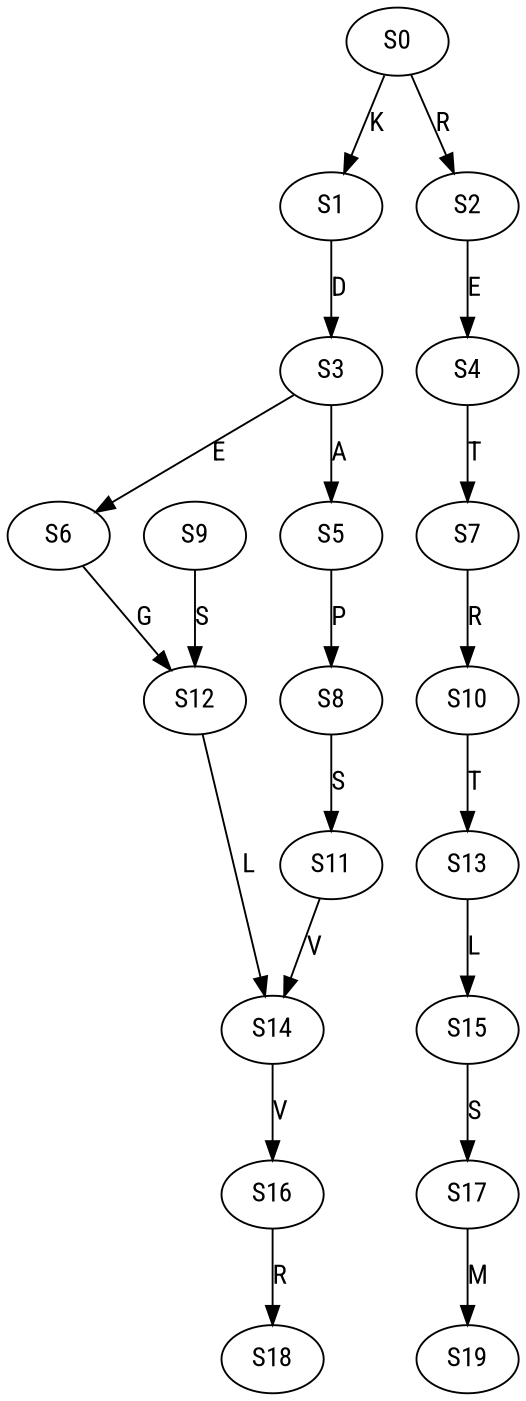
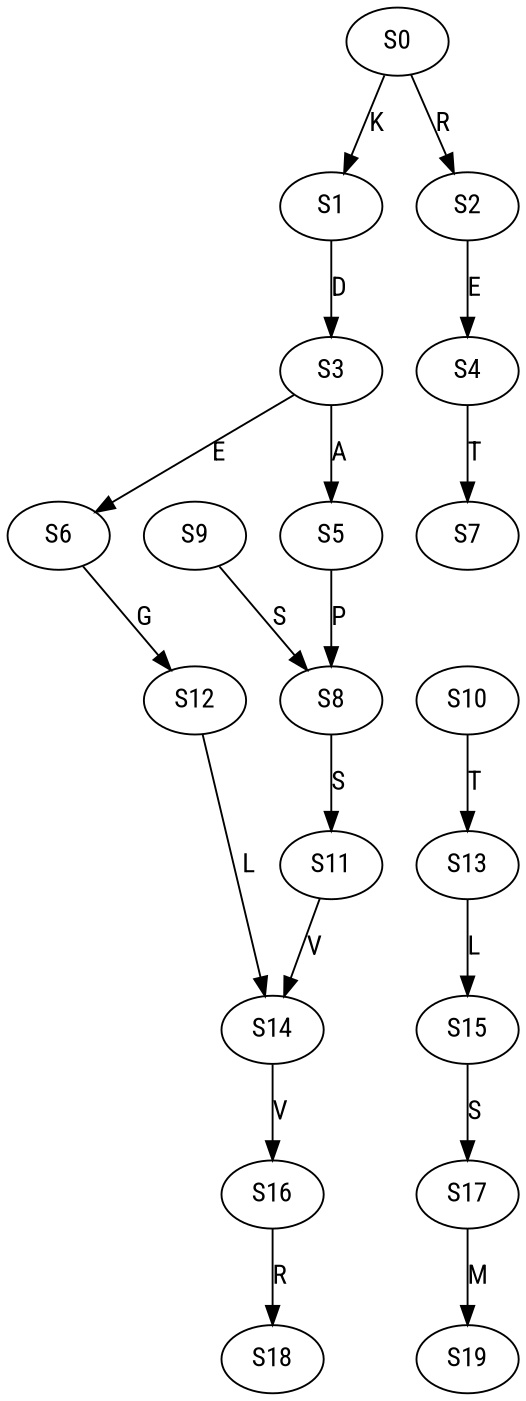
(195, 609) -> (257, 611)
(468, 609) -> none
